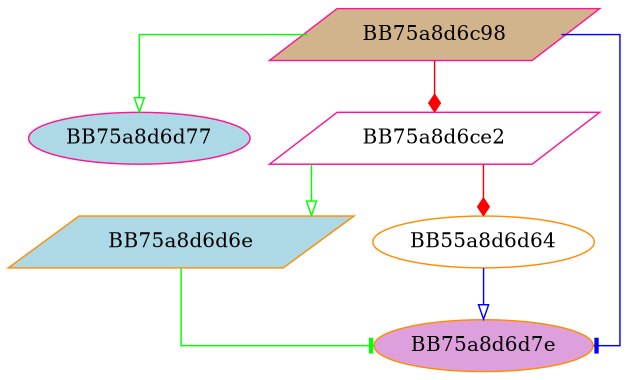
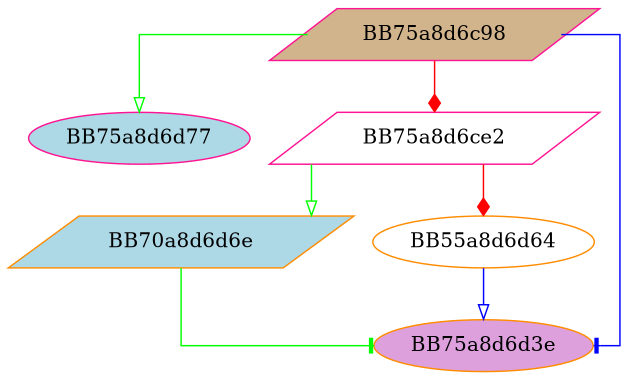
(181, 242) -> (181, 242)
(484, 346) -> (484, 346)
